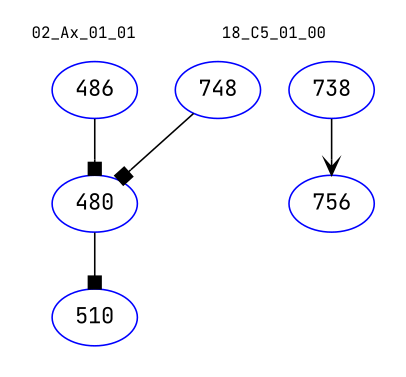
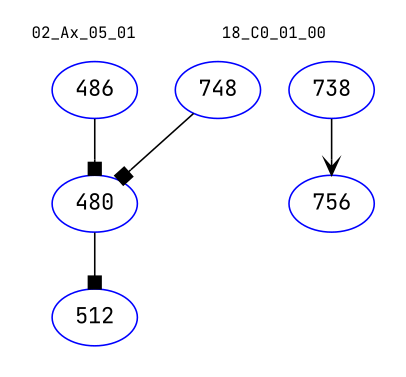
(84, 34) -> (84, 34)
(275, 34) -> (275, 34)
(95, 317) -> (95, 317)
